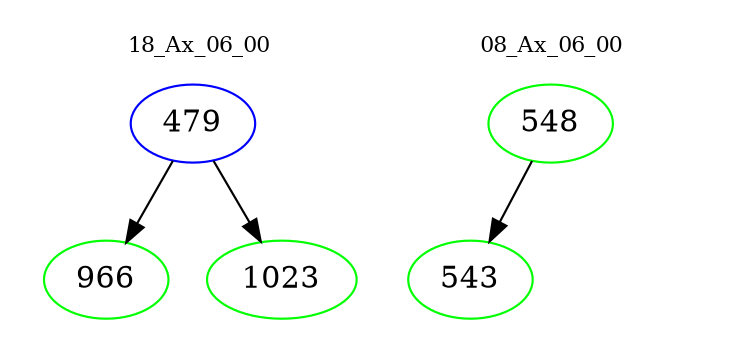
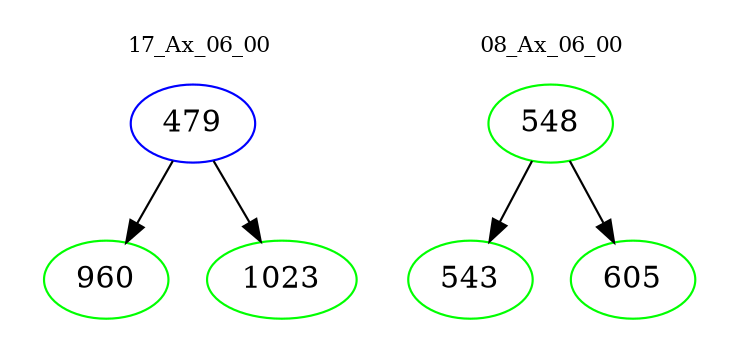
(199, 47) -> (199, 47)
(106, 280) -> (106, 280)
none -> (633, 280)
